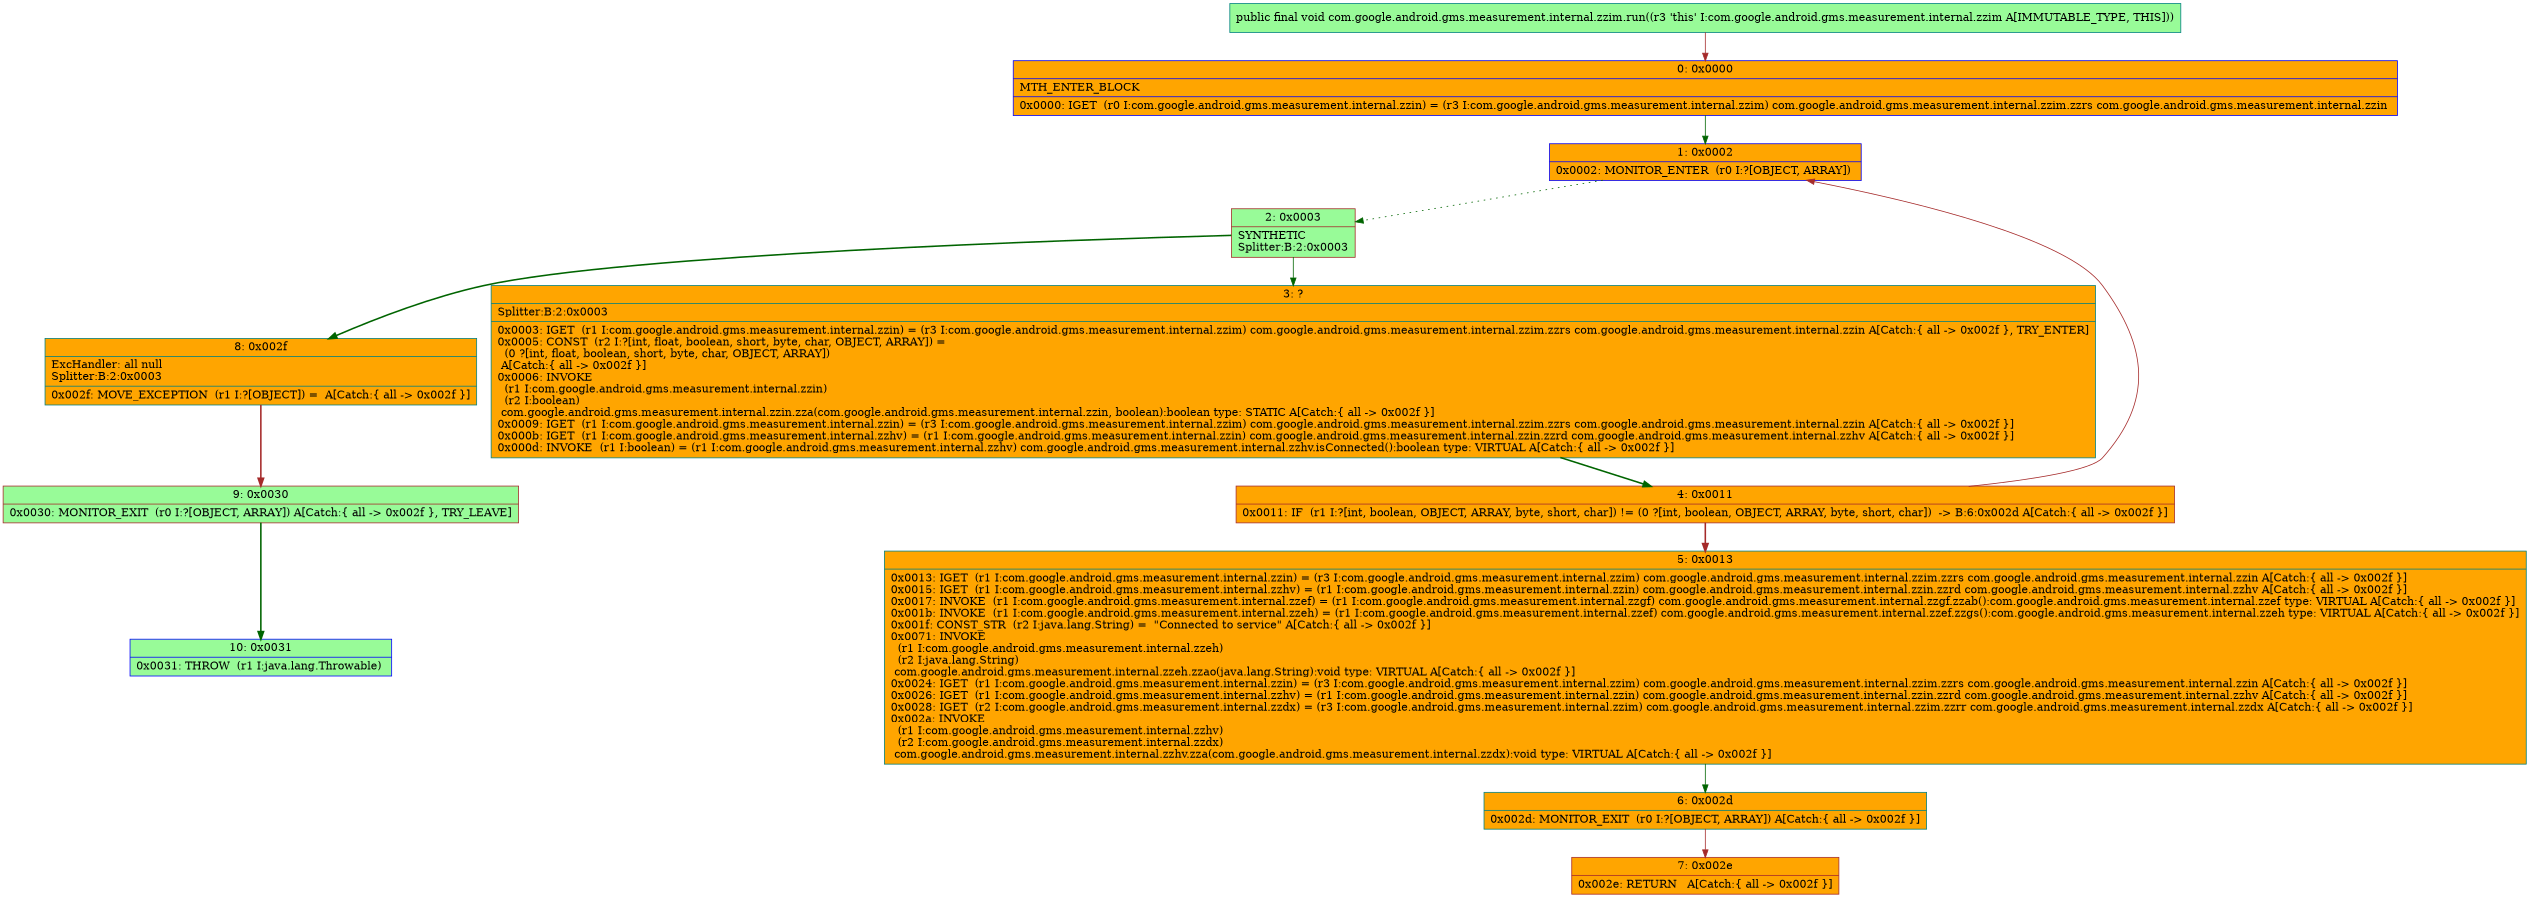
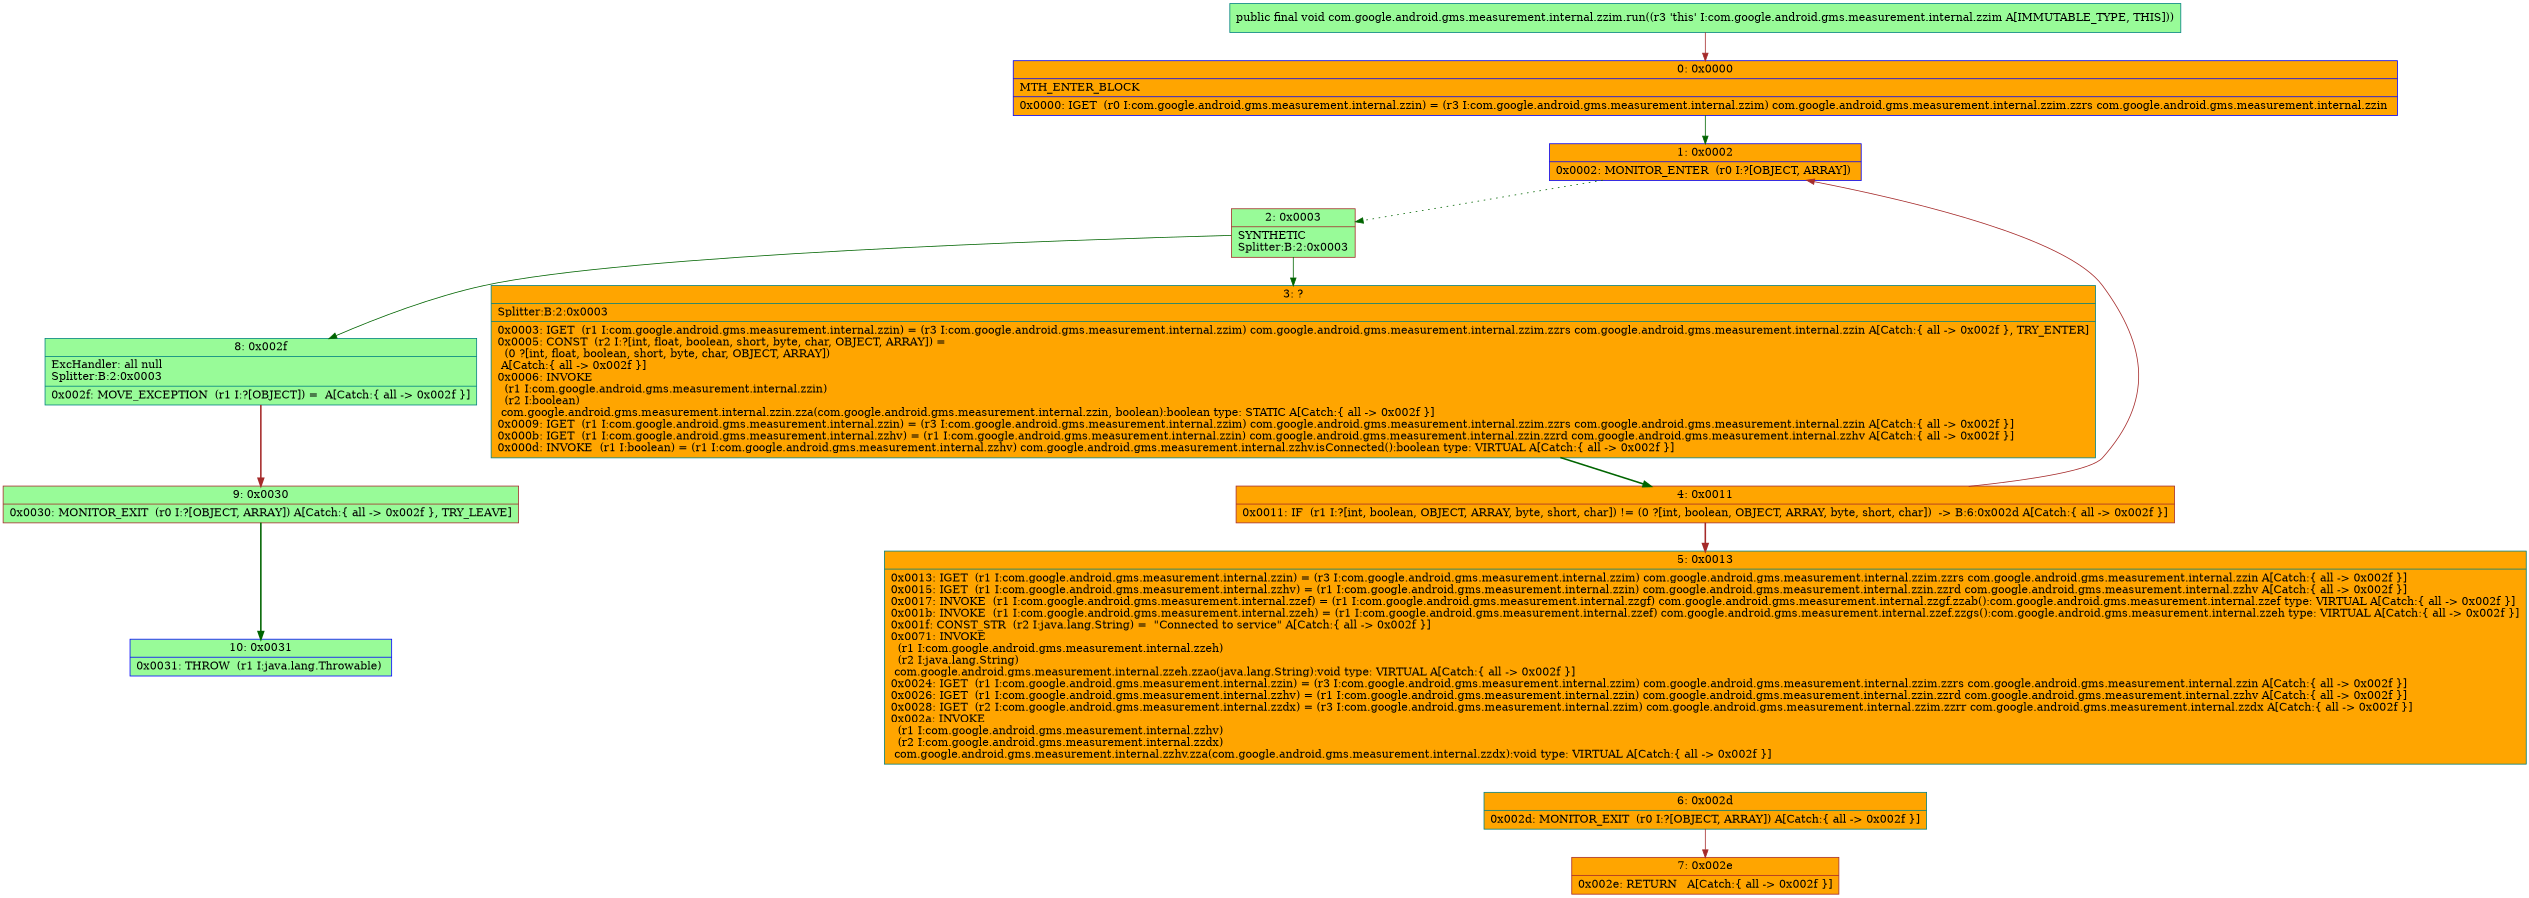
(779, 255) -> (779, 255)
(261, 372) -> (261, 372)
(1705, 774) -> none
